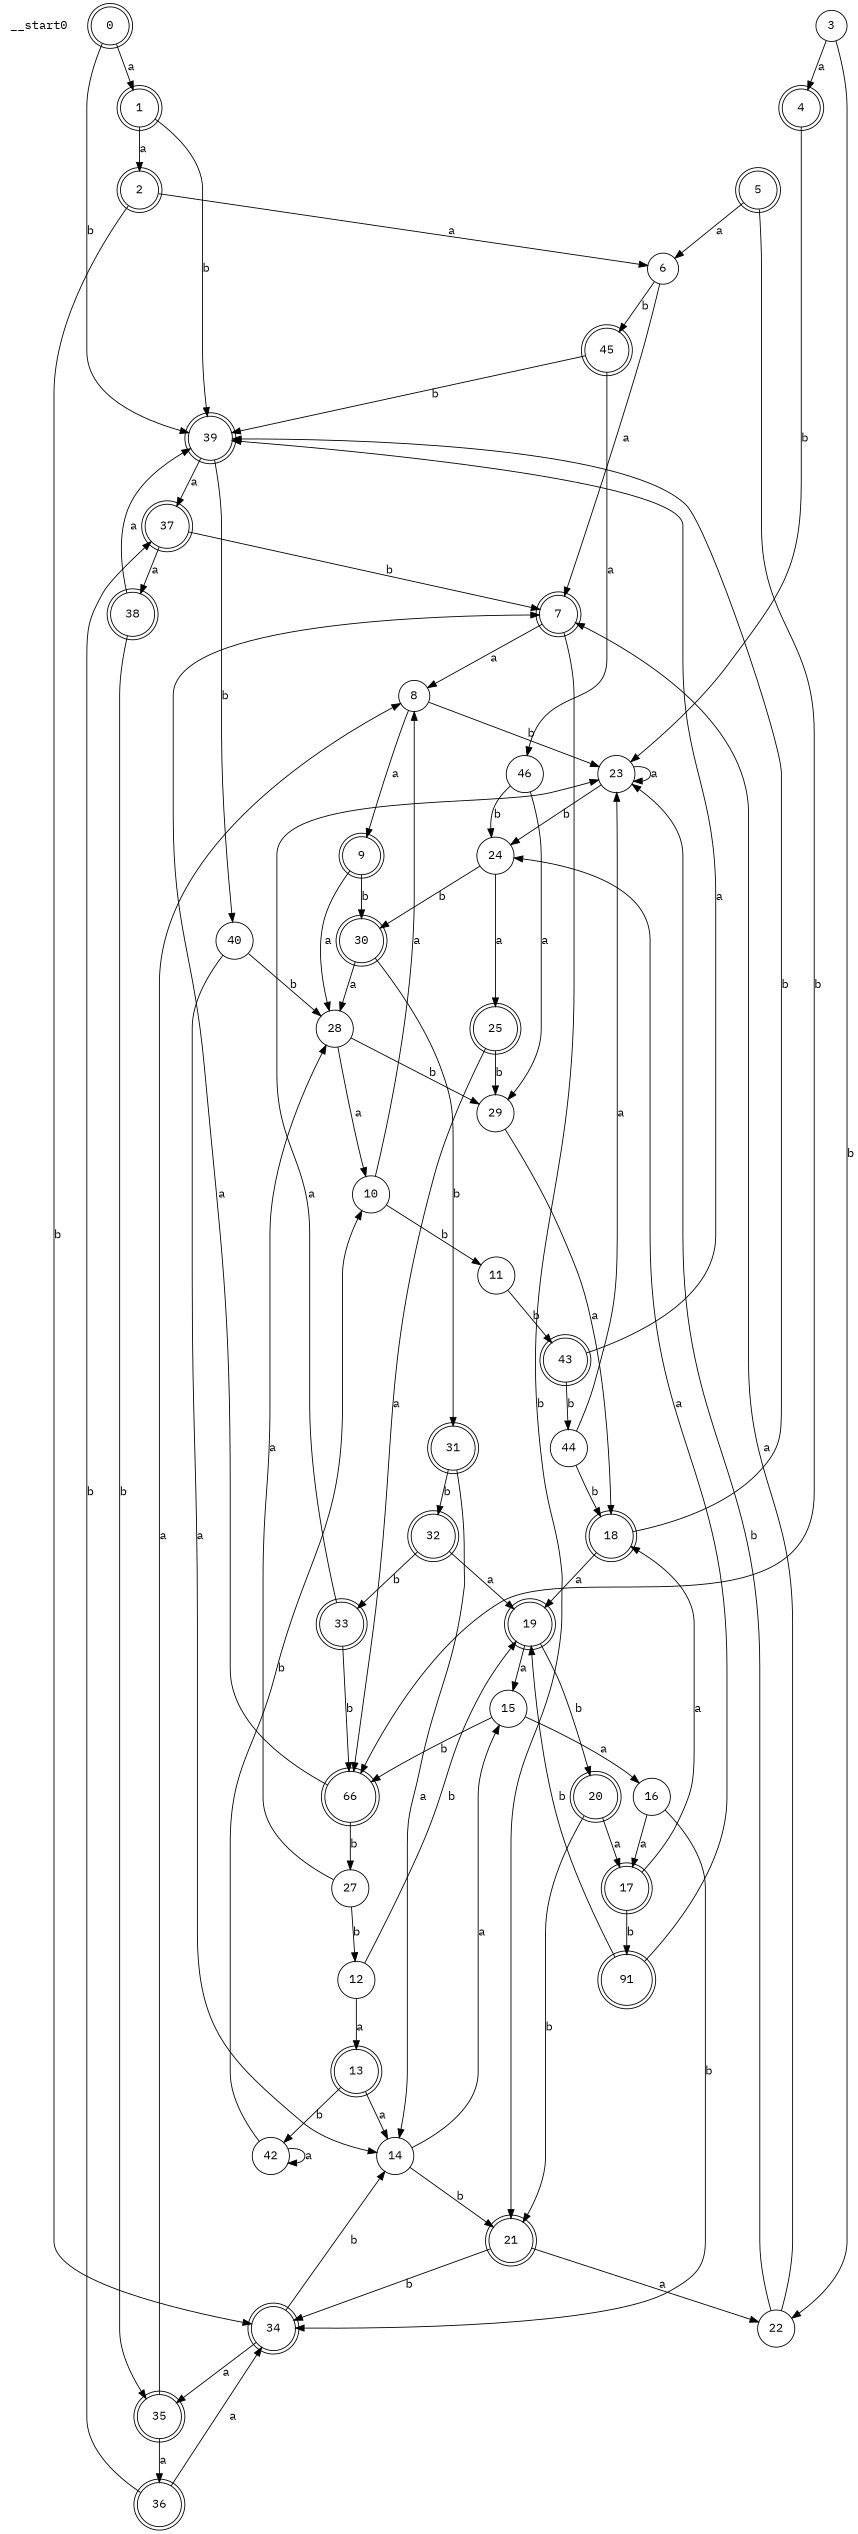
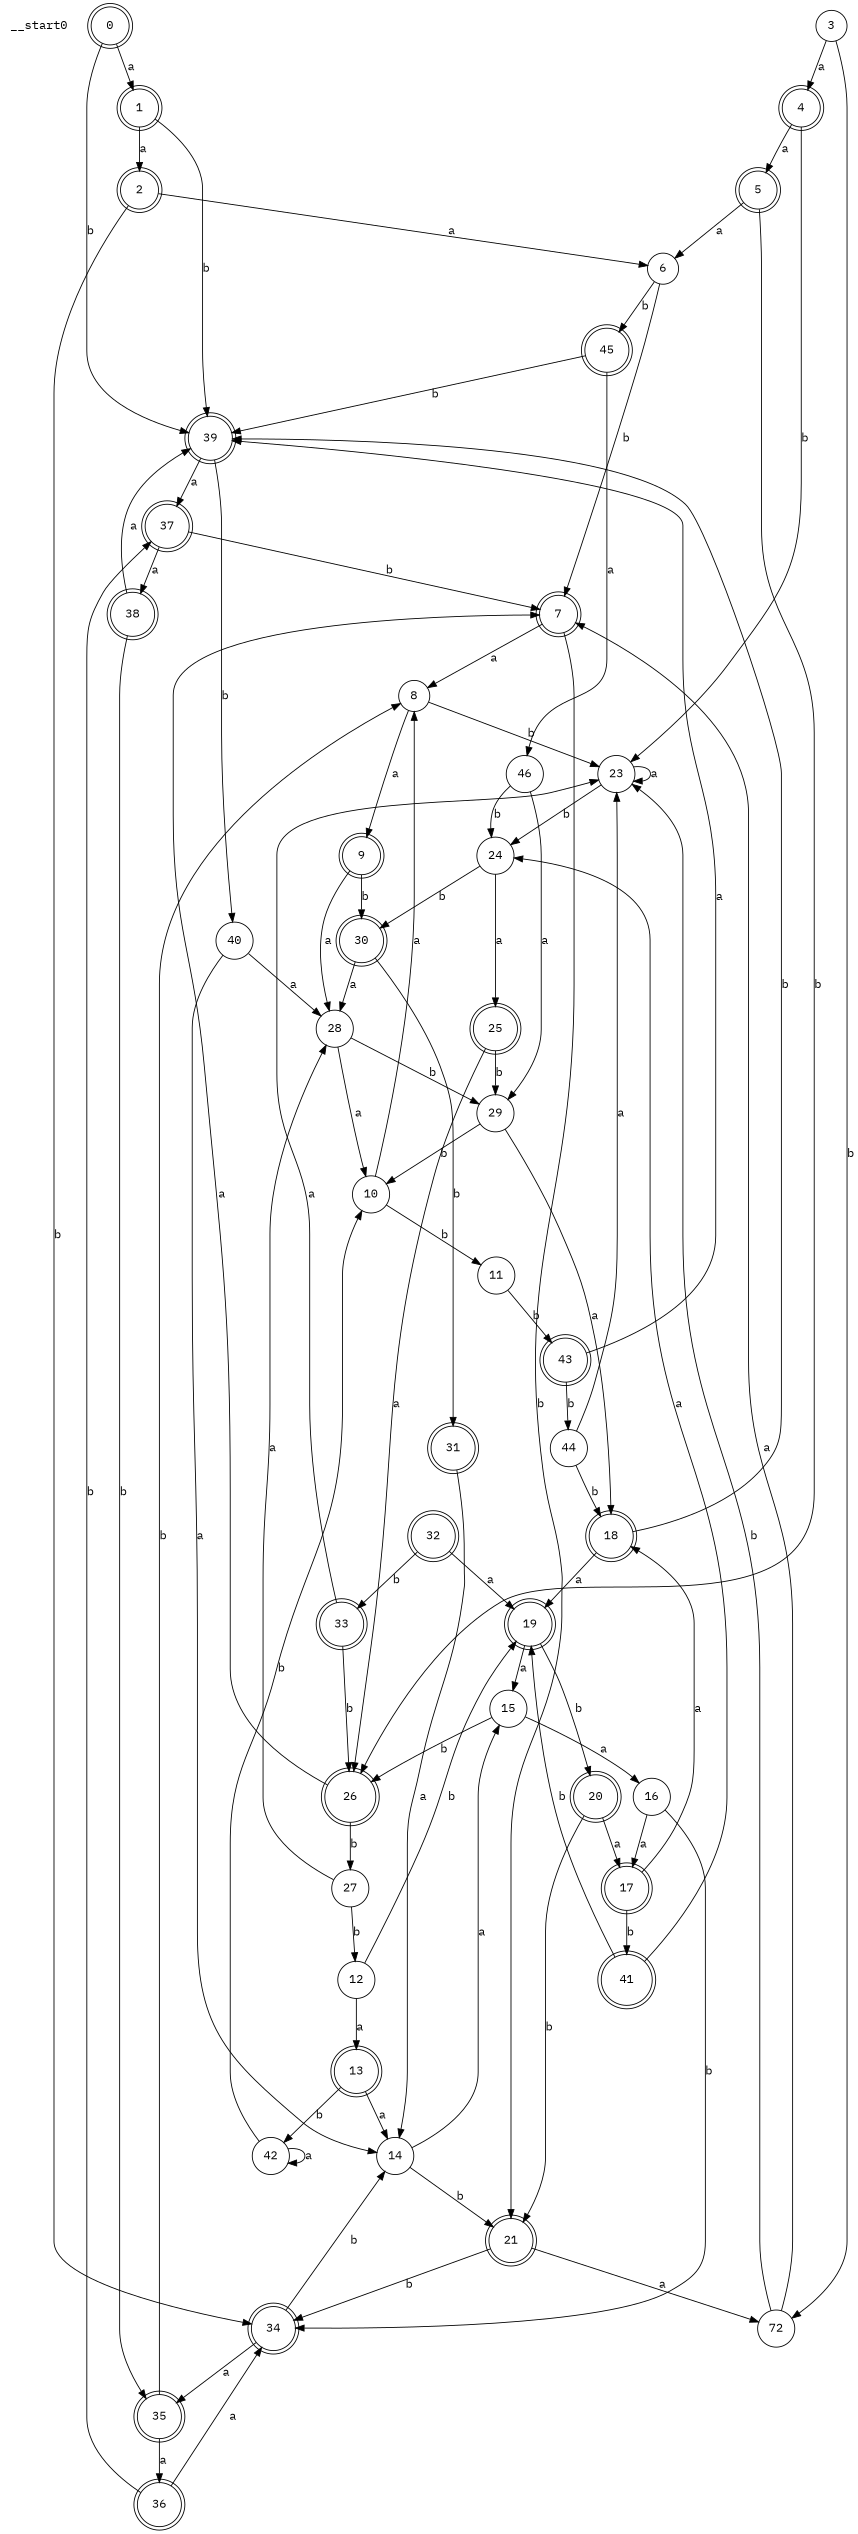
none -> (780, 144)
(626, 438) -> (626, 438)
(294, 985) -> (294, 985)
none -> (435, 1153)
(444, 1488) -> none
(163, 1536) -> (163, 1536)
(350, 1797) -> (350, 1797)
(627, 1980) -> (627, 1980)
(776, 2329) -> (776, 2329)
